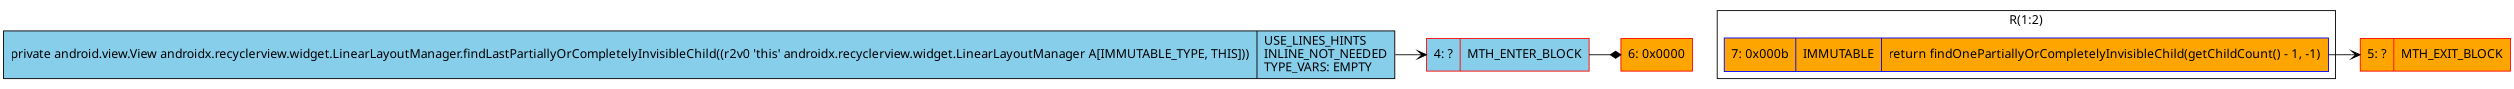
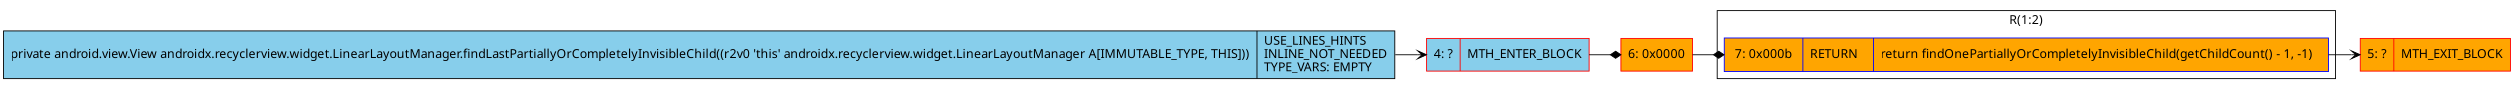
(1839, 54) -> (1834, 54)
none -> (1703, 55)
